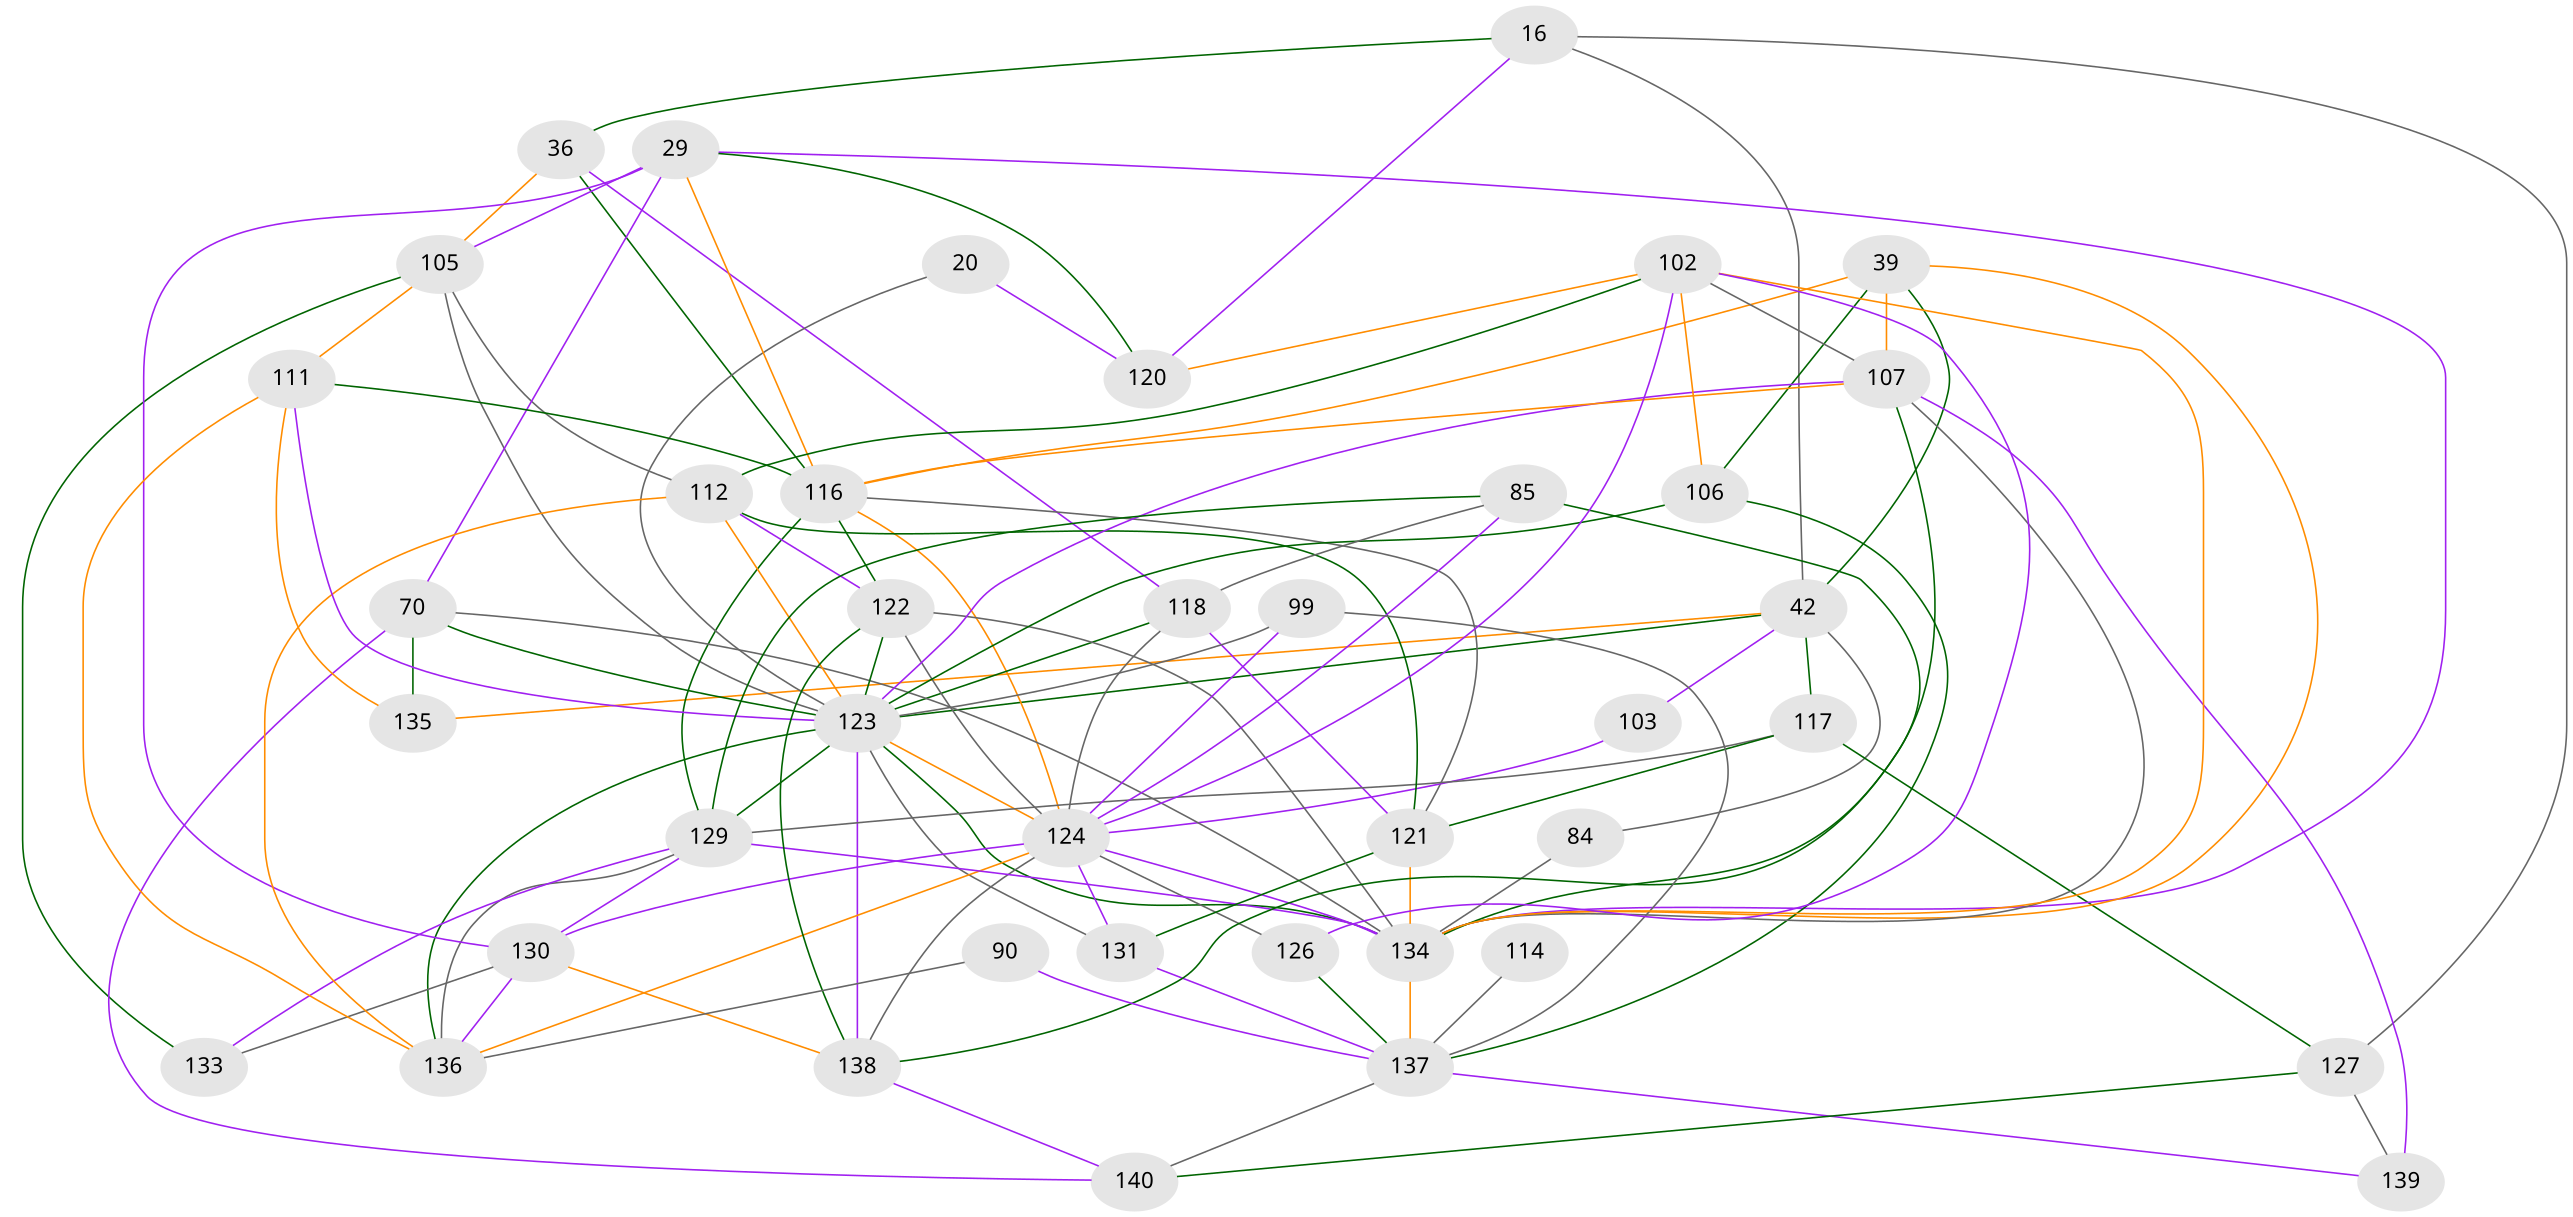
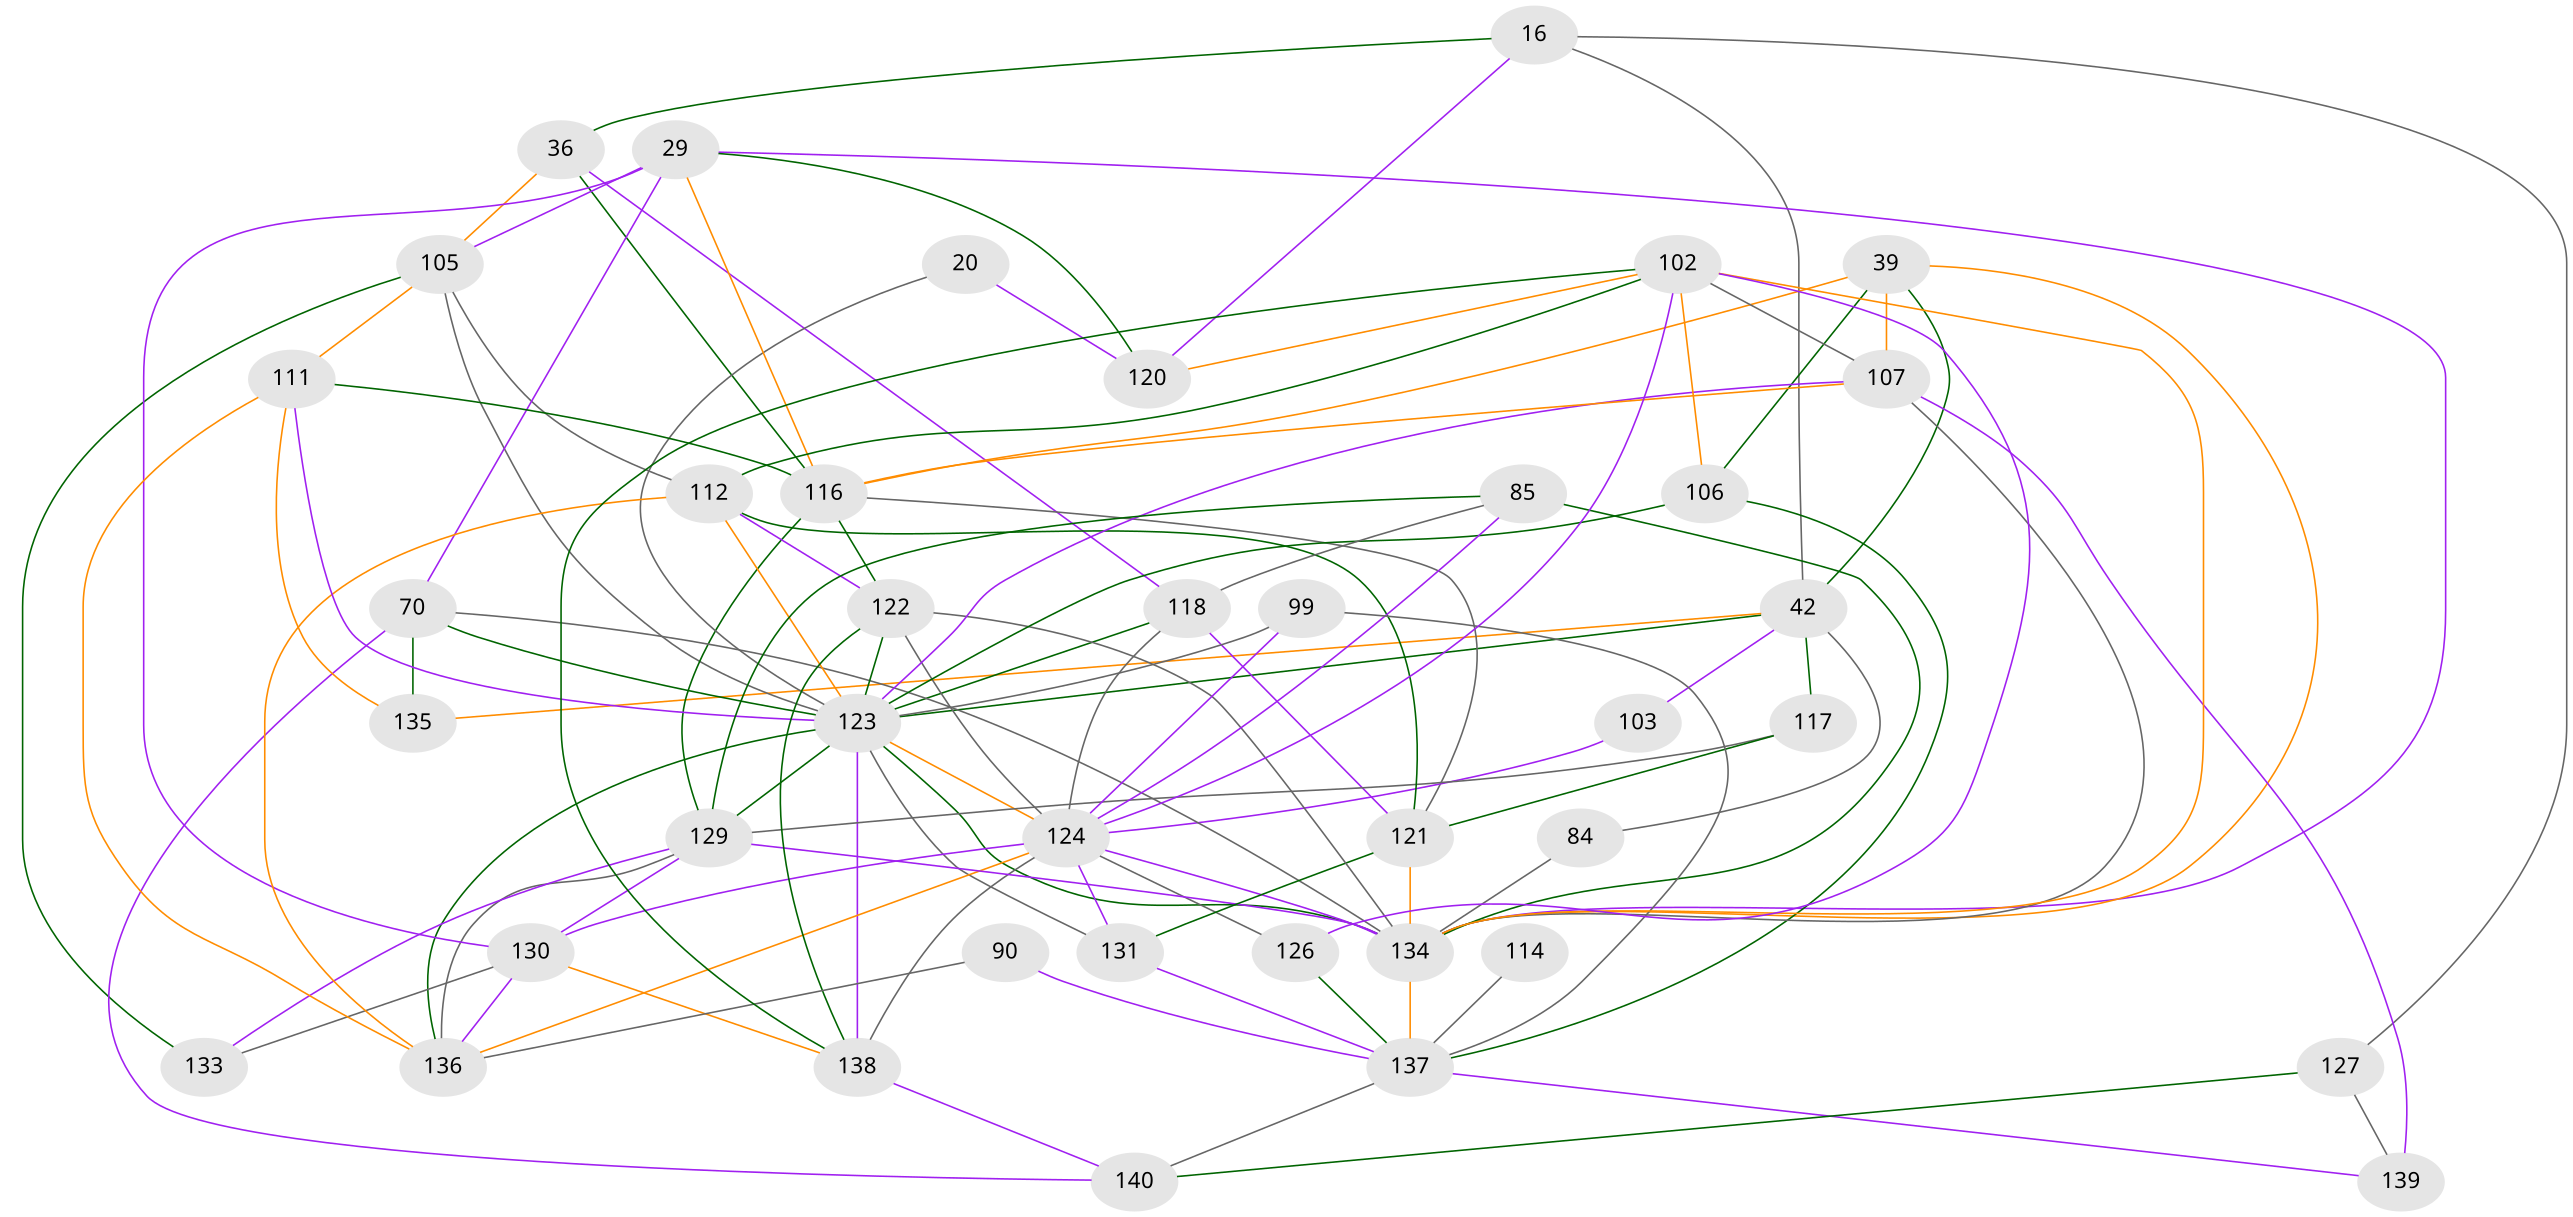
(984, 630) -> none
(2053, 880) -> none
(1578, 882) -> (820, 396)
